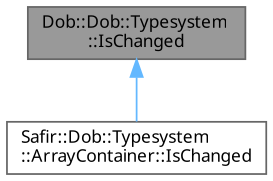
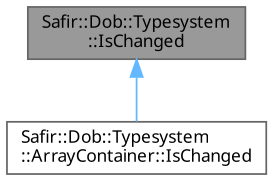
(137, 33) -> (137, 33)
